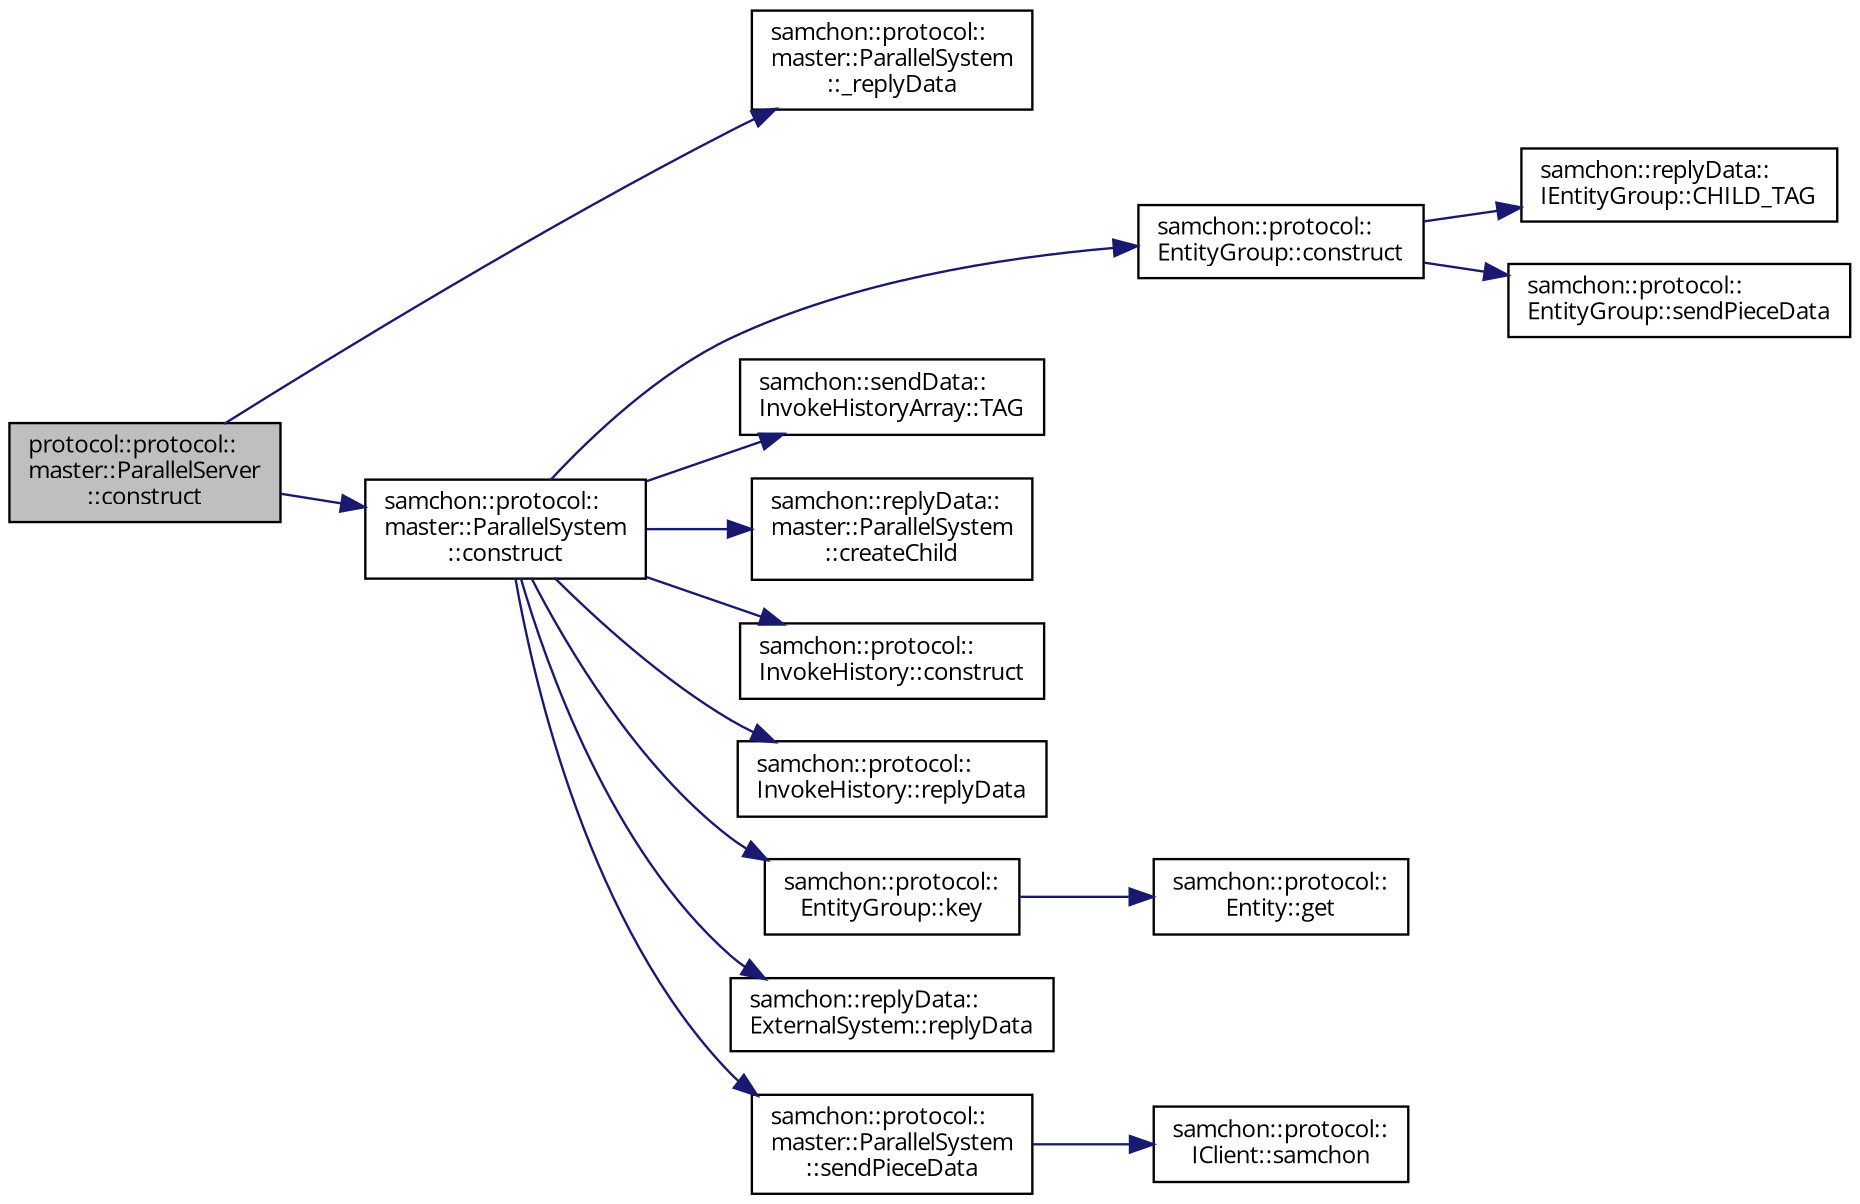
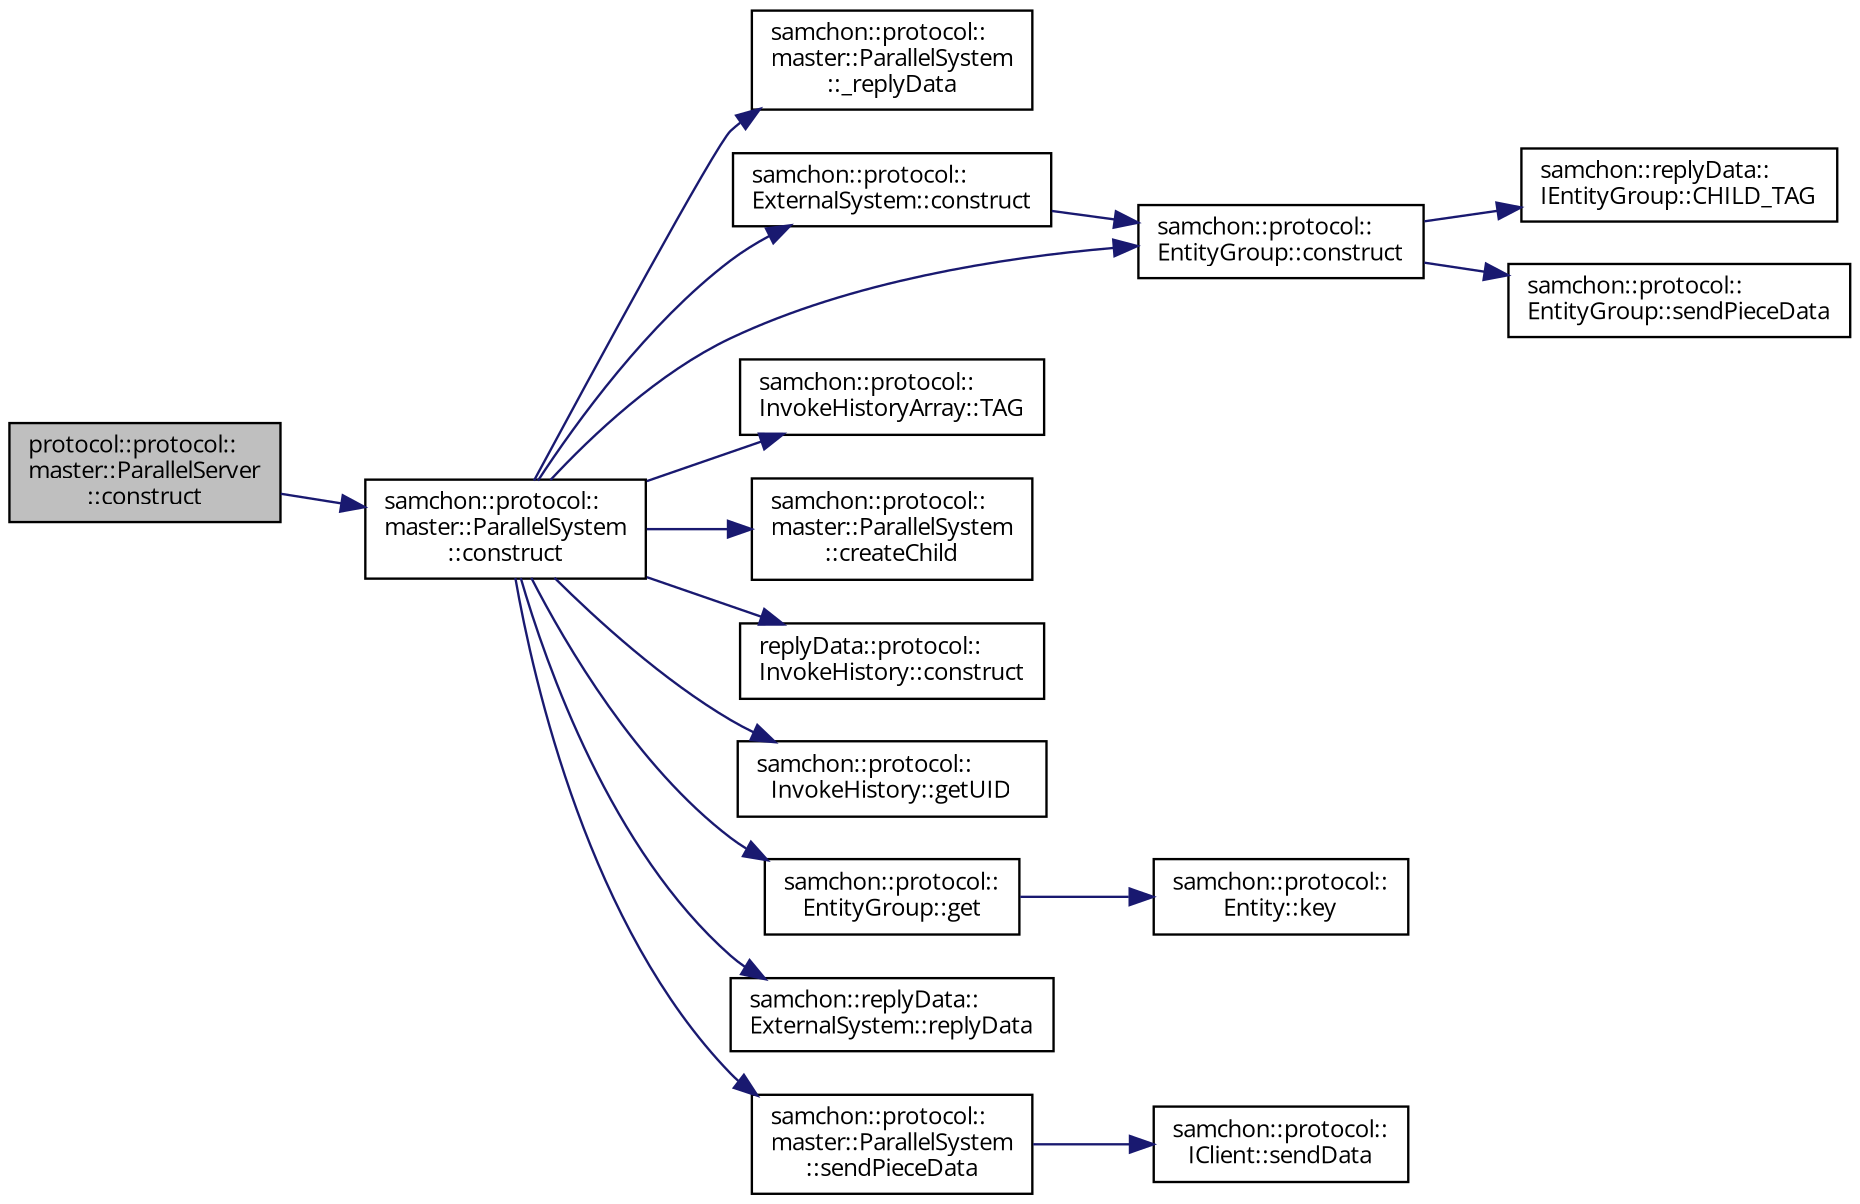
none -> (892, 190)
(486, 266) -> (633, 299)
(892, 397) -> (892, 397)
(892, 529) -> (892, 529)
(892, 661) -> (892, 661)
(892, 779) -> (892, 779)
(892, 897) -> (892, 897)
(1281, 897) -> (1281, 897)
(1281, 1144) -> (1281, 1144)
